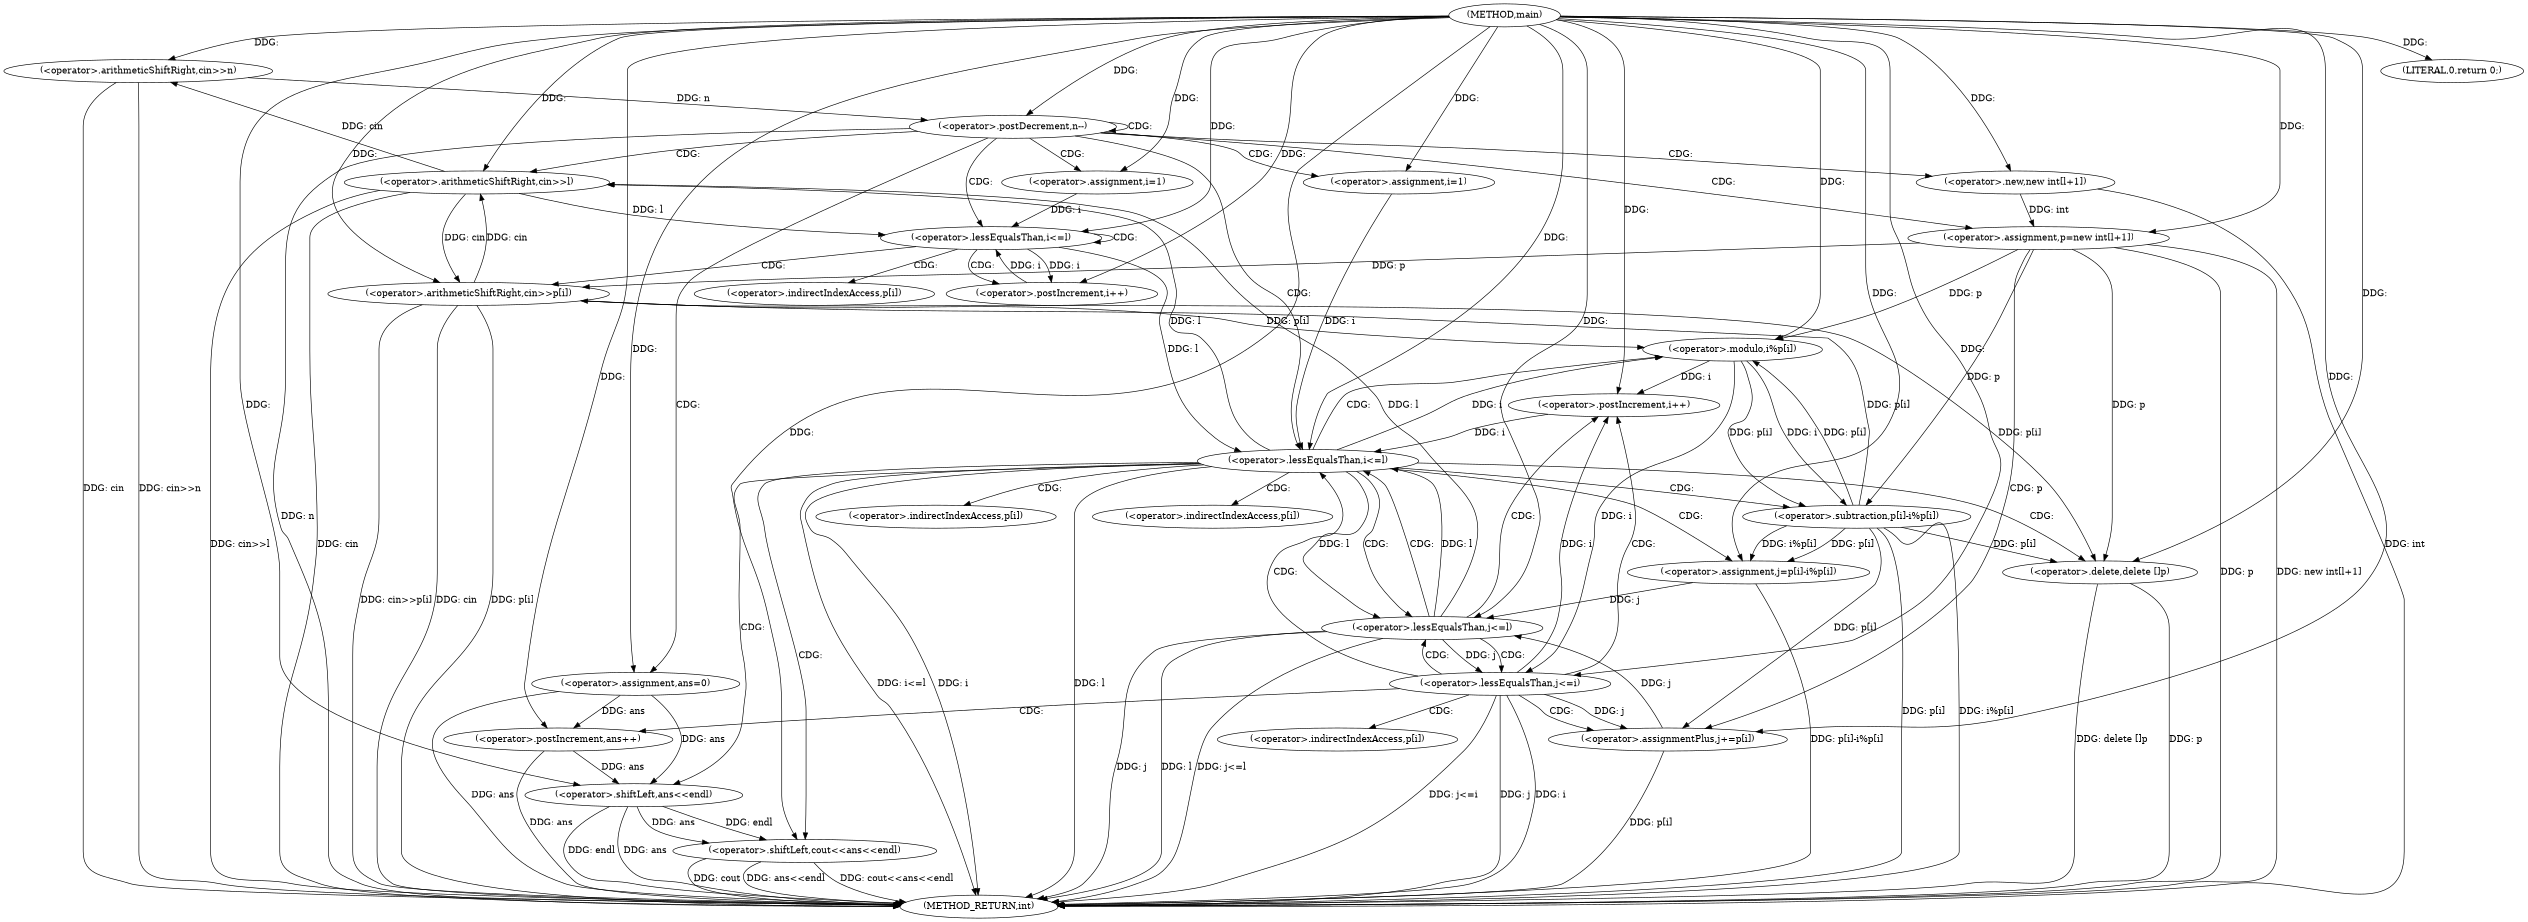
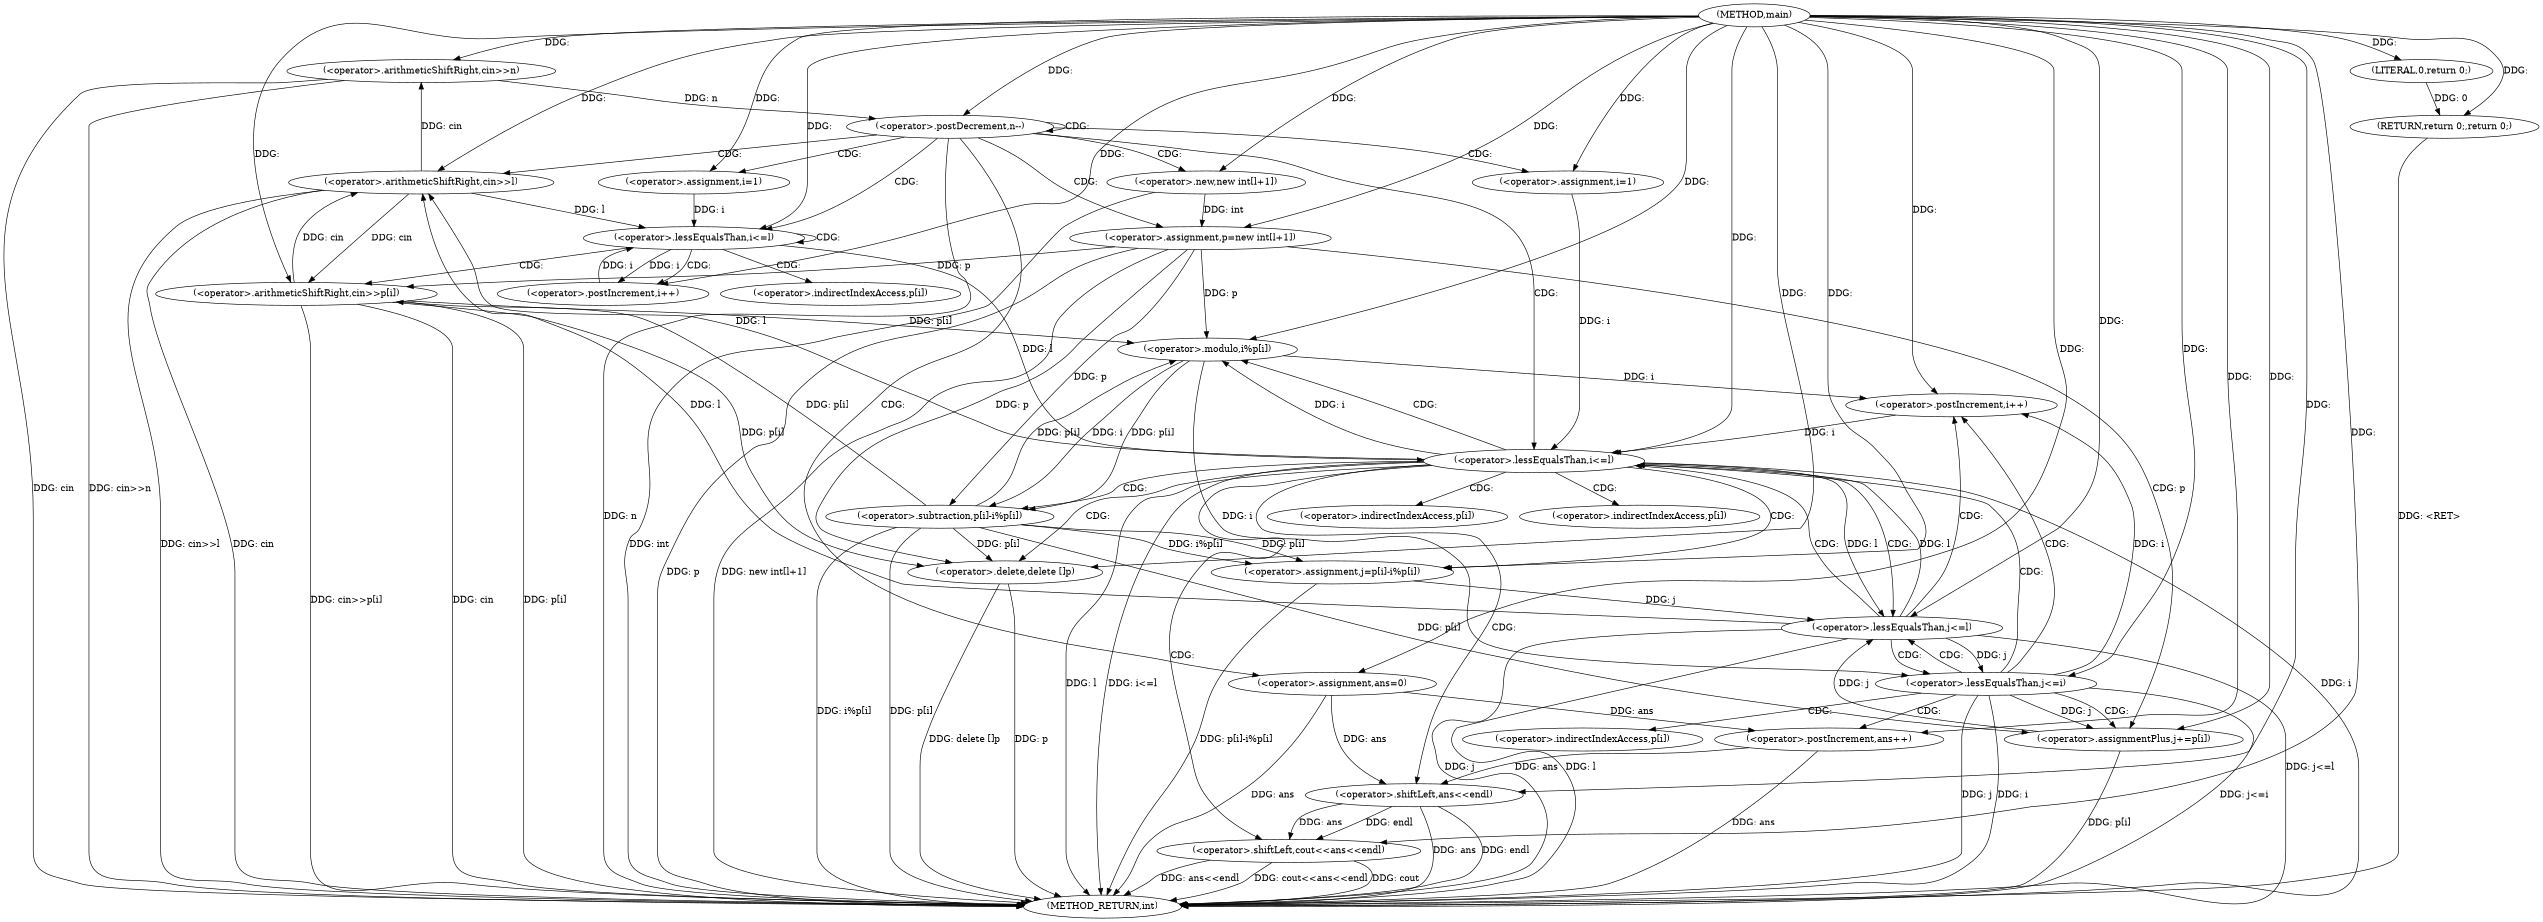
none -> (2445, 127)
